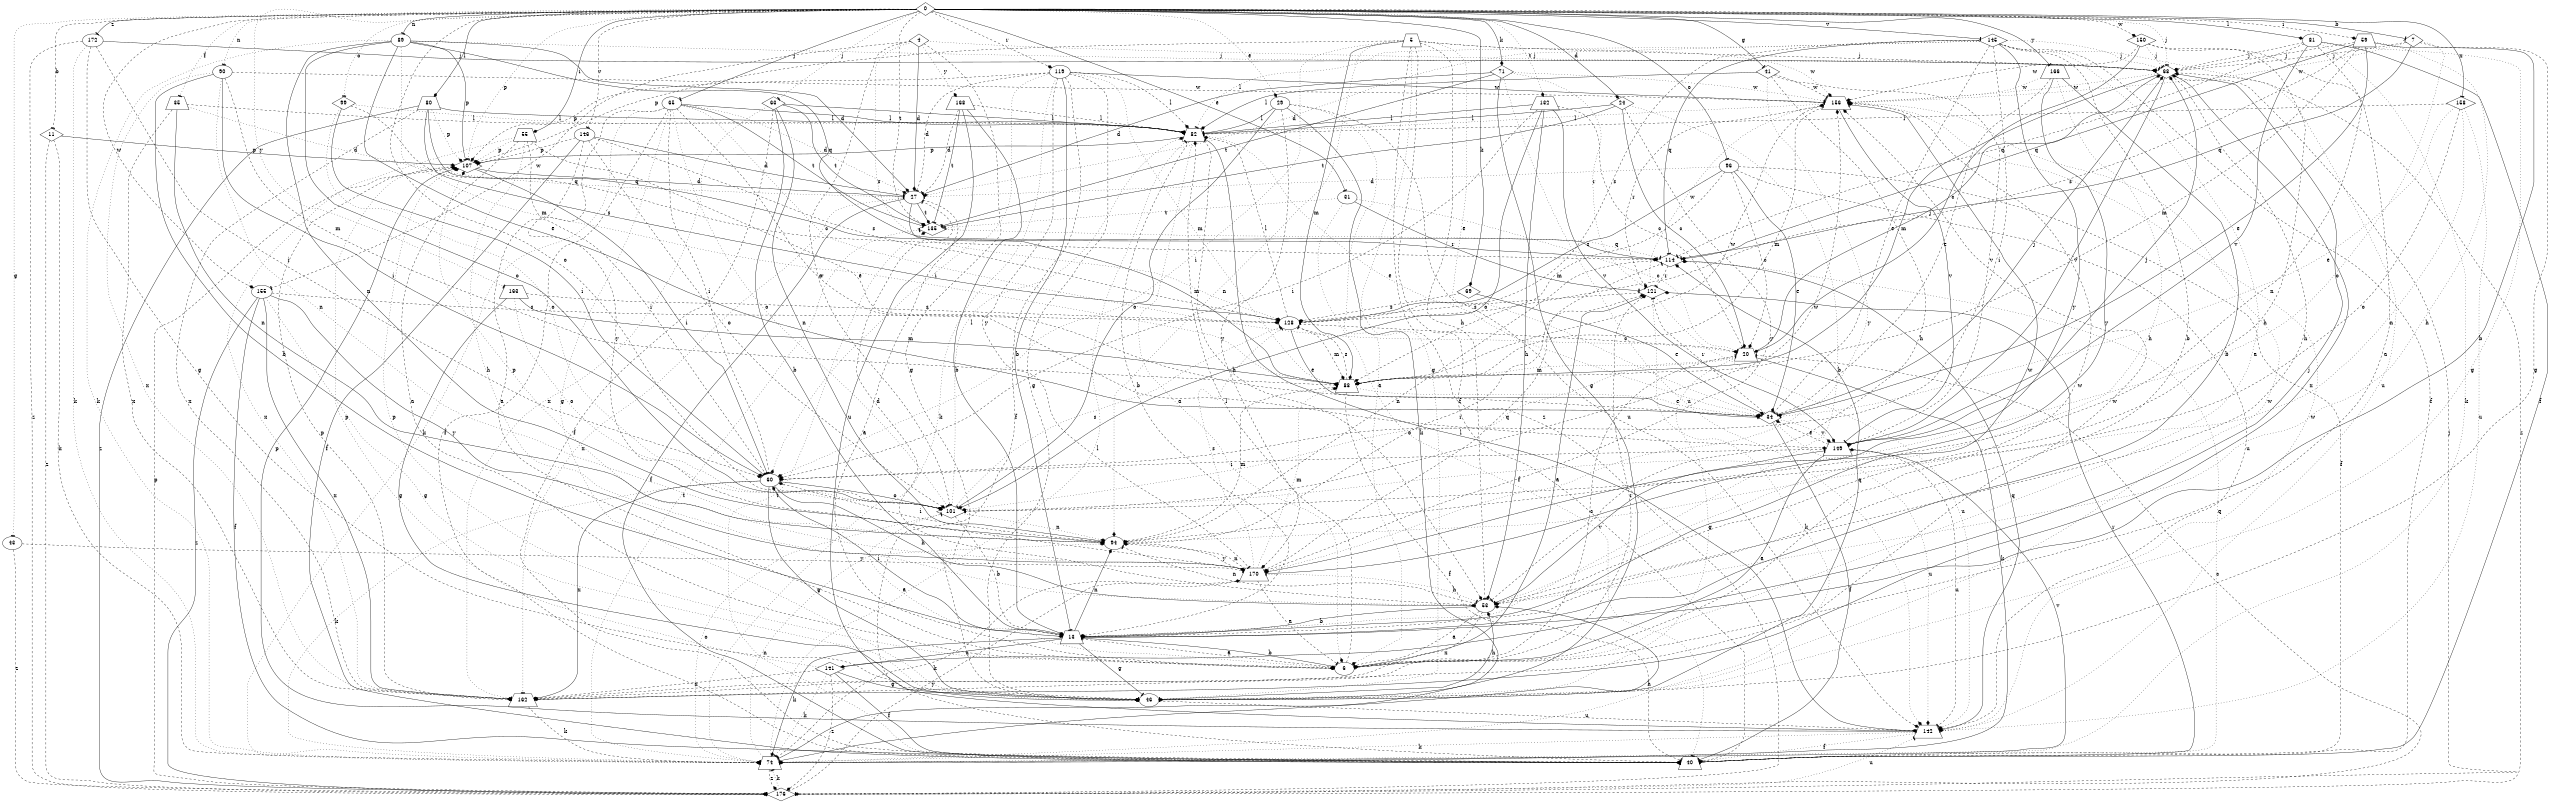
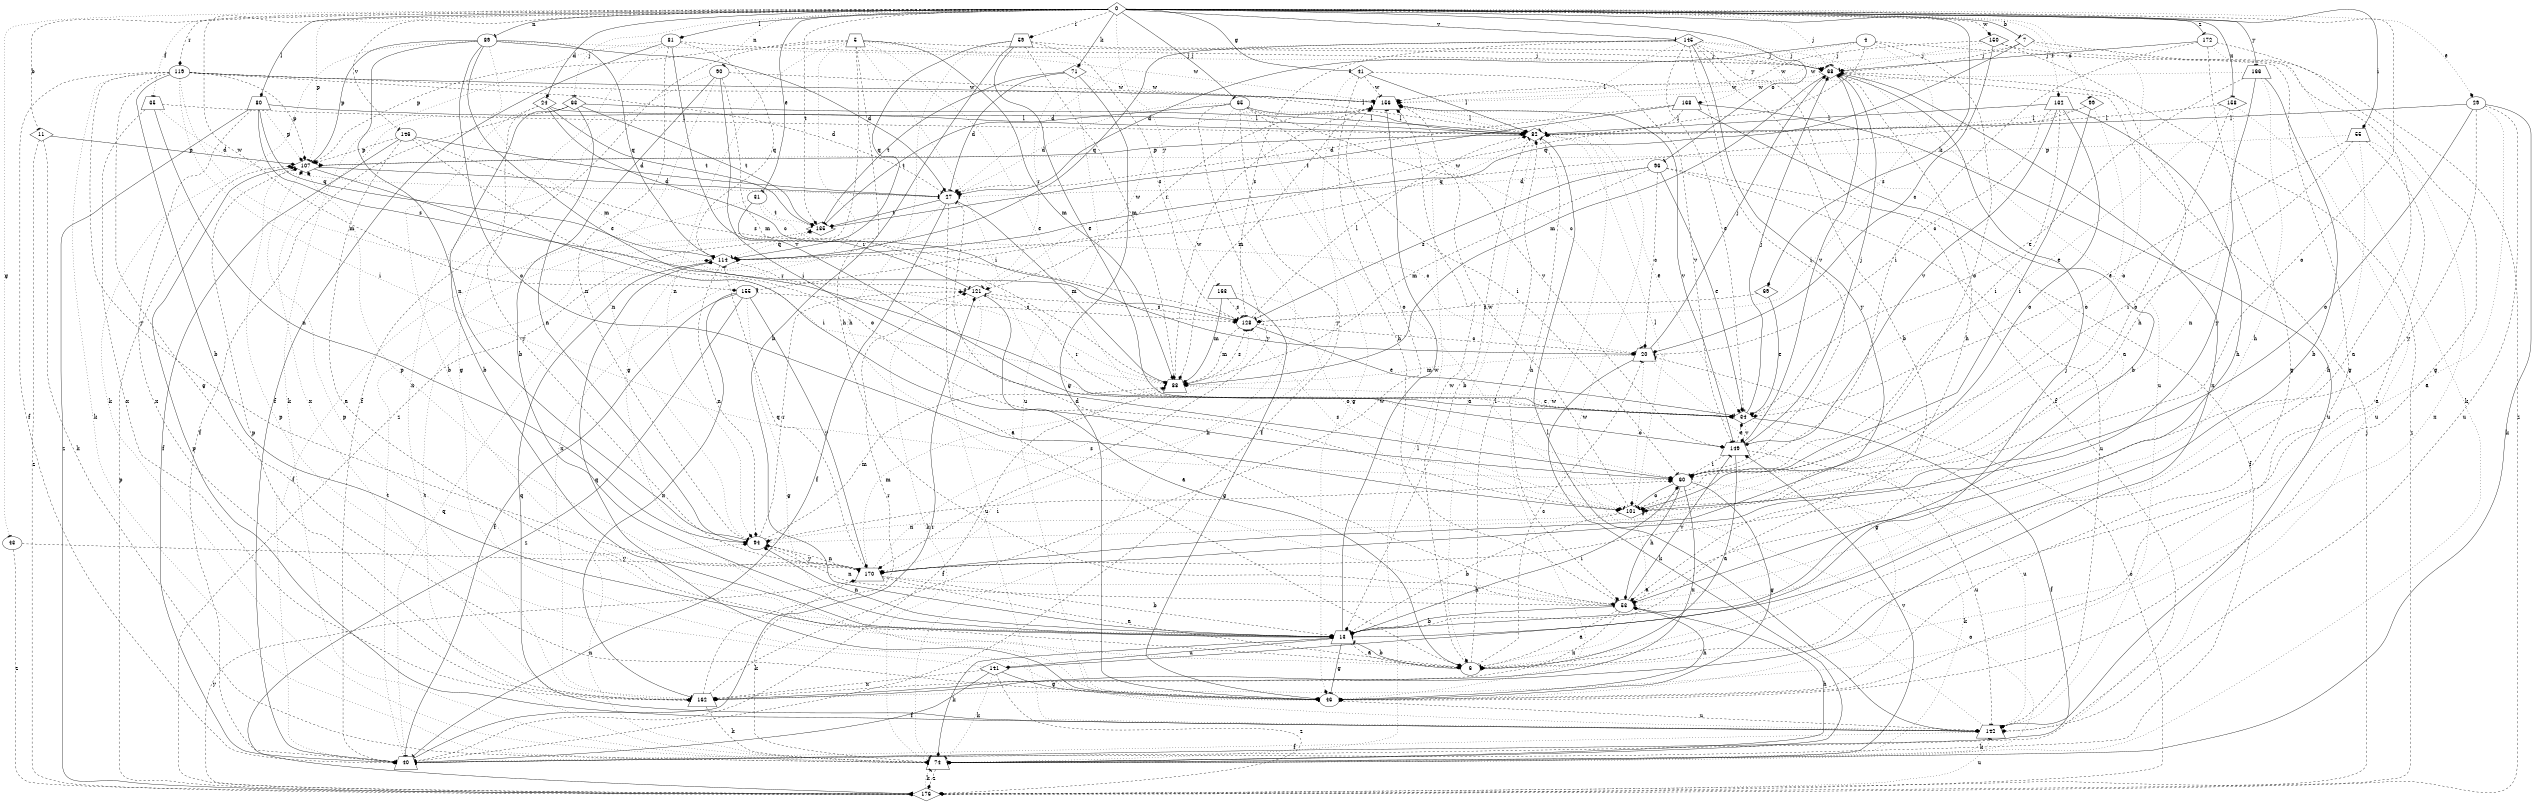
(919, 40) -> (1866, 40)
(1194, 135) -> (1535, 135)
none -> (1106, 606)
